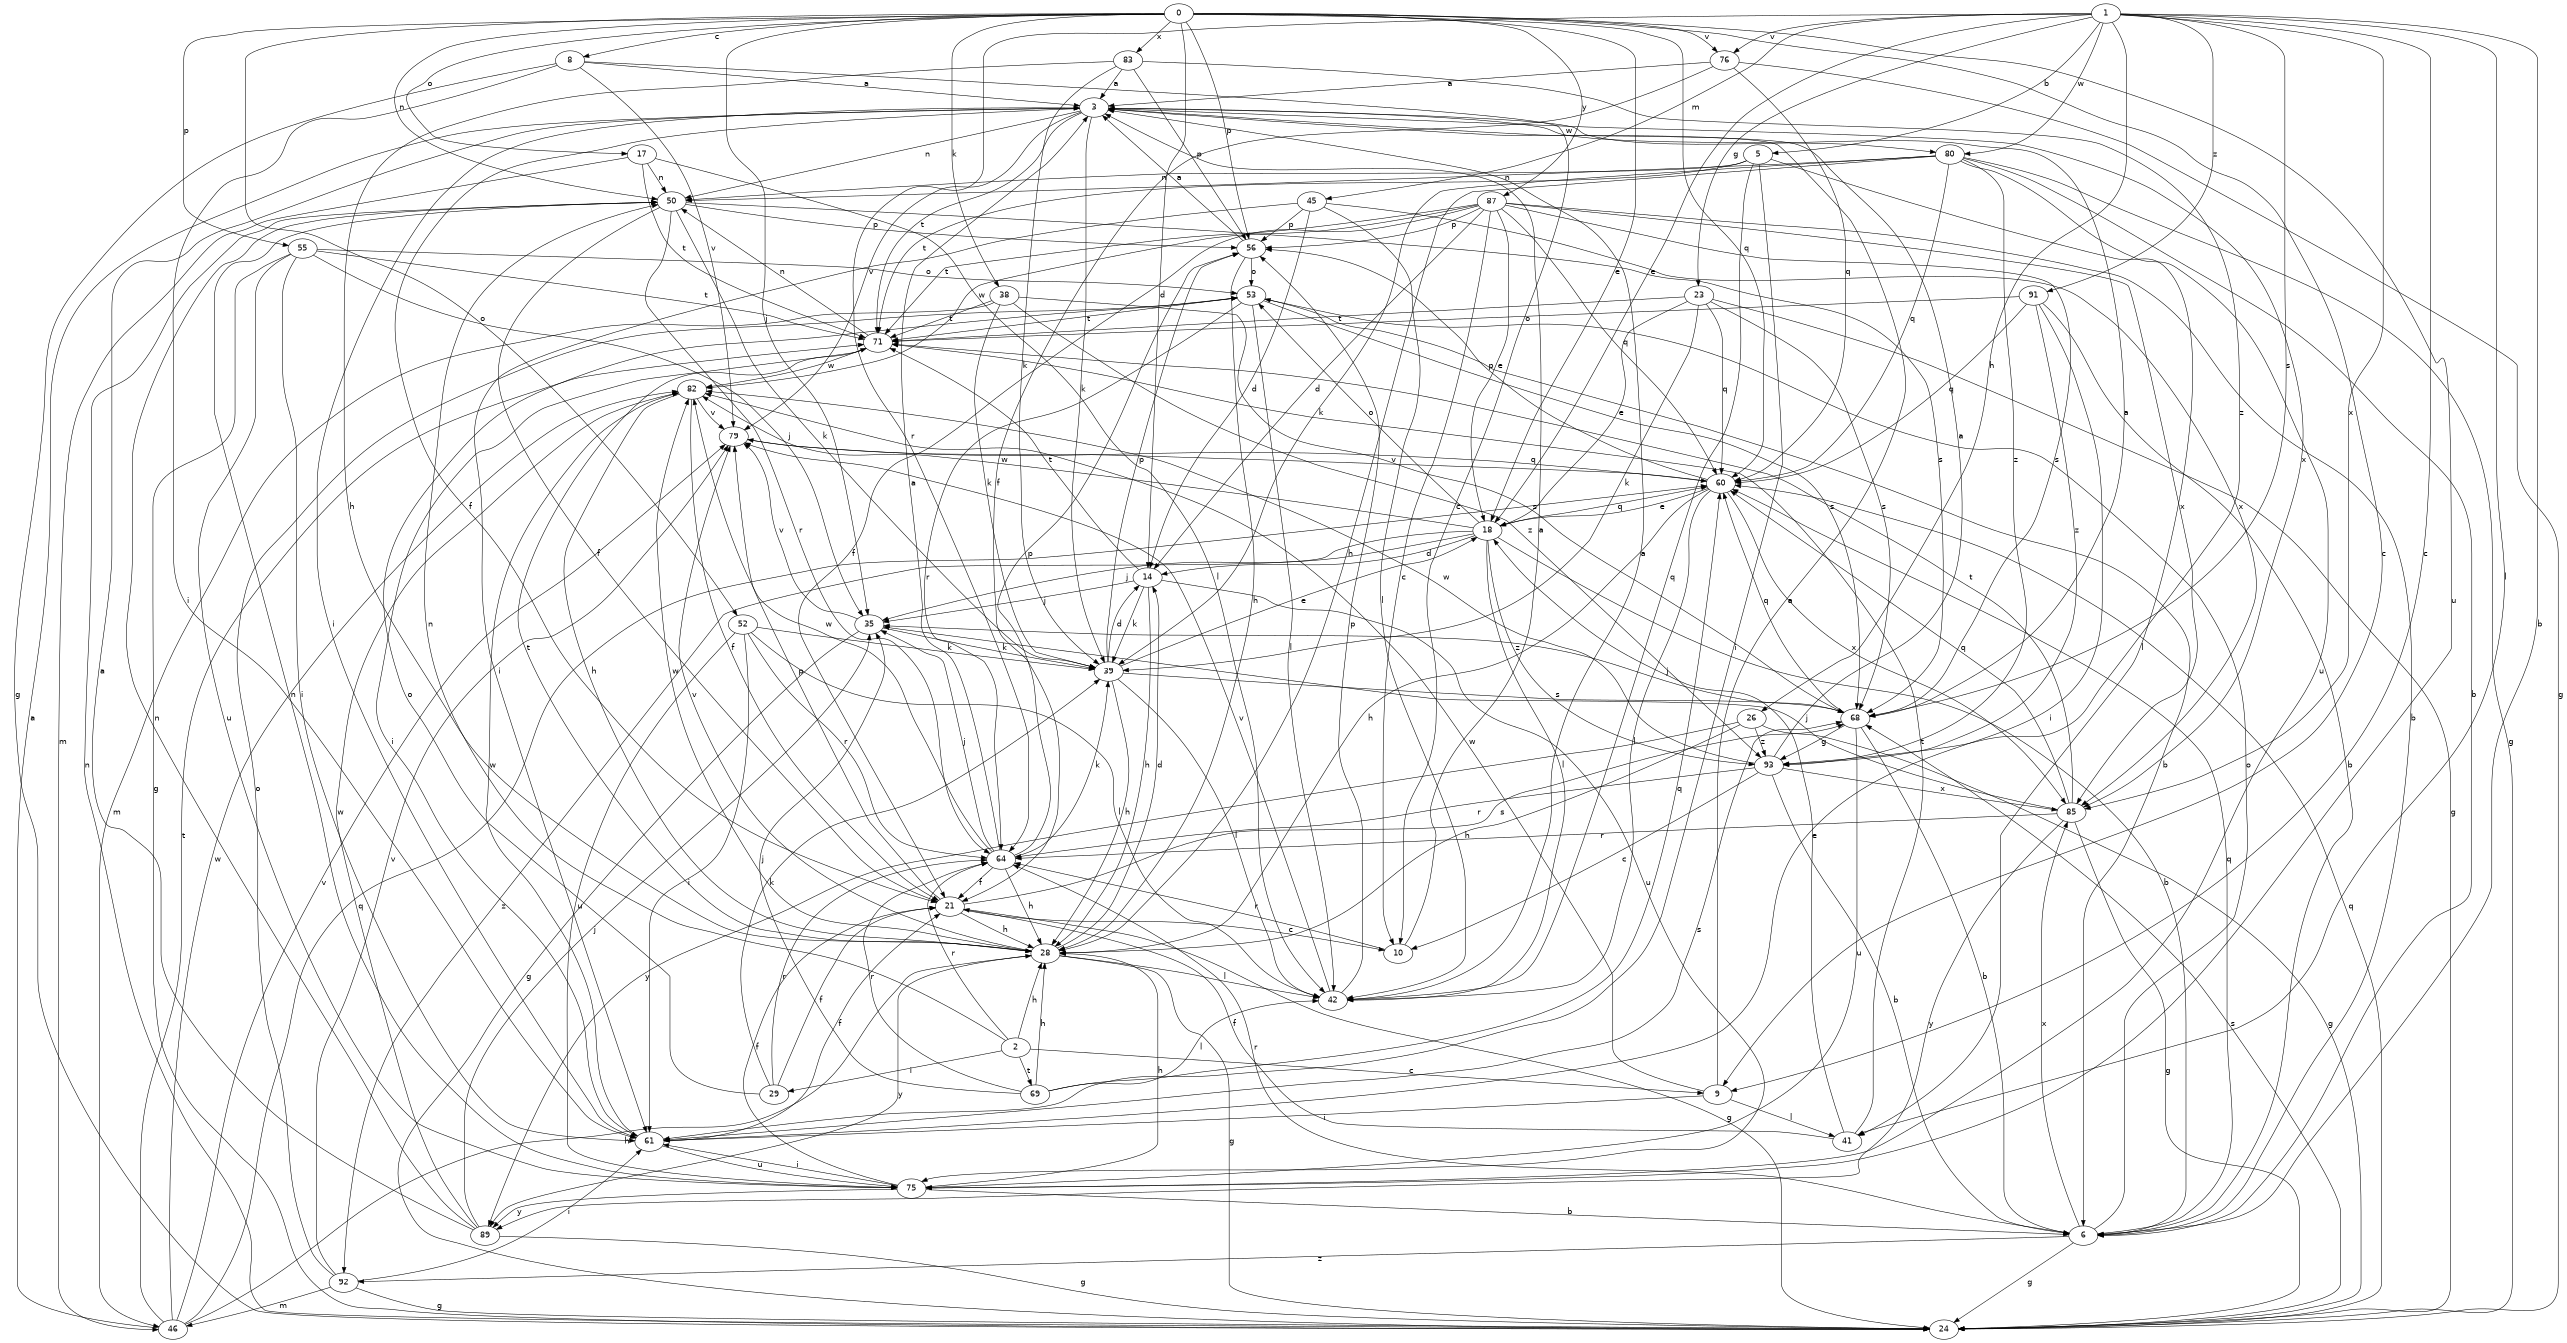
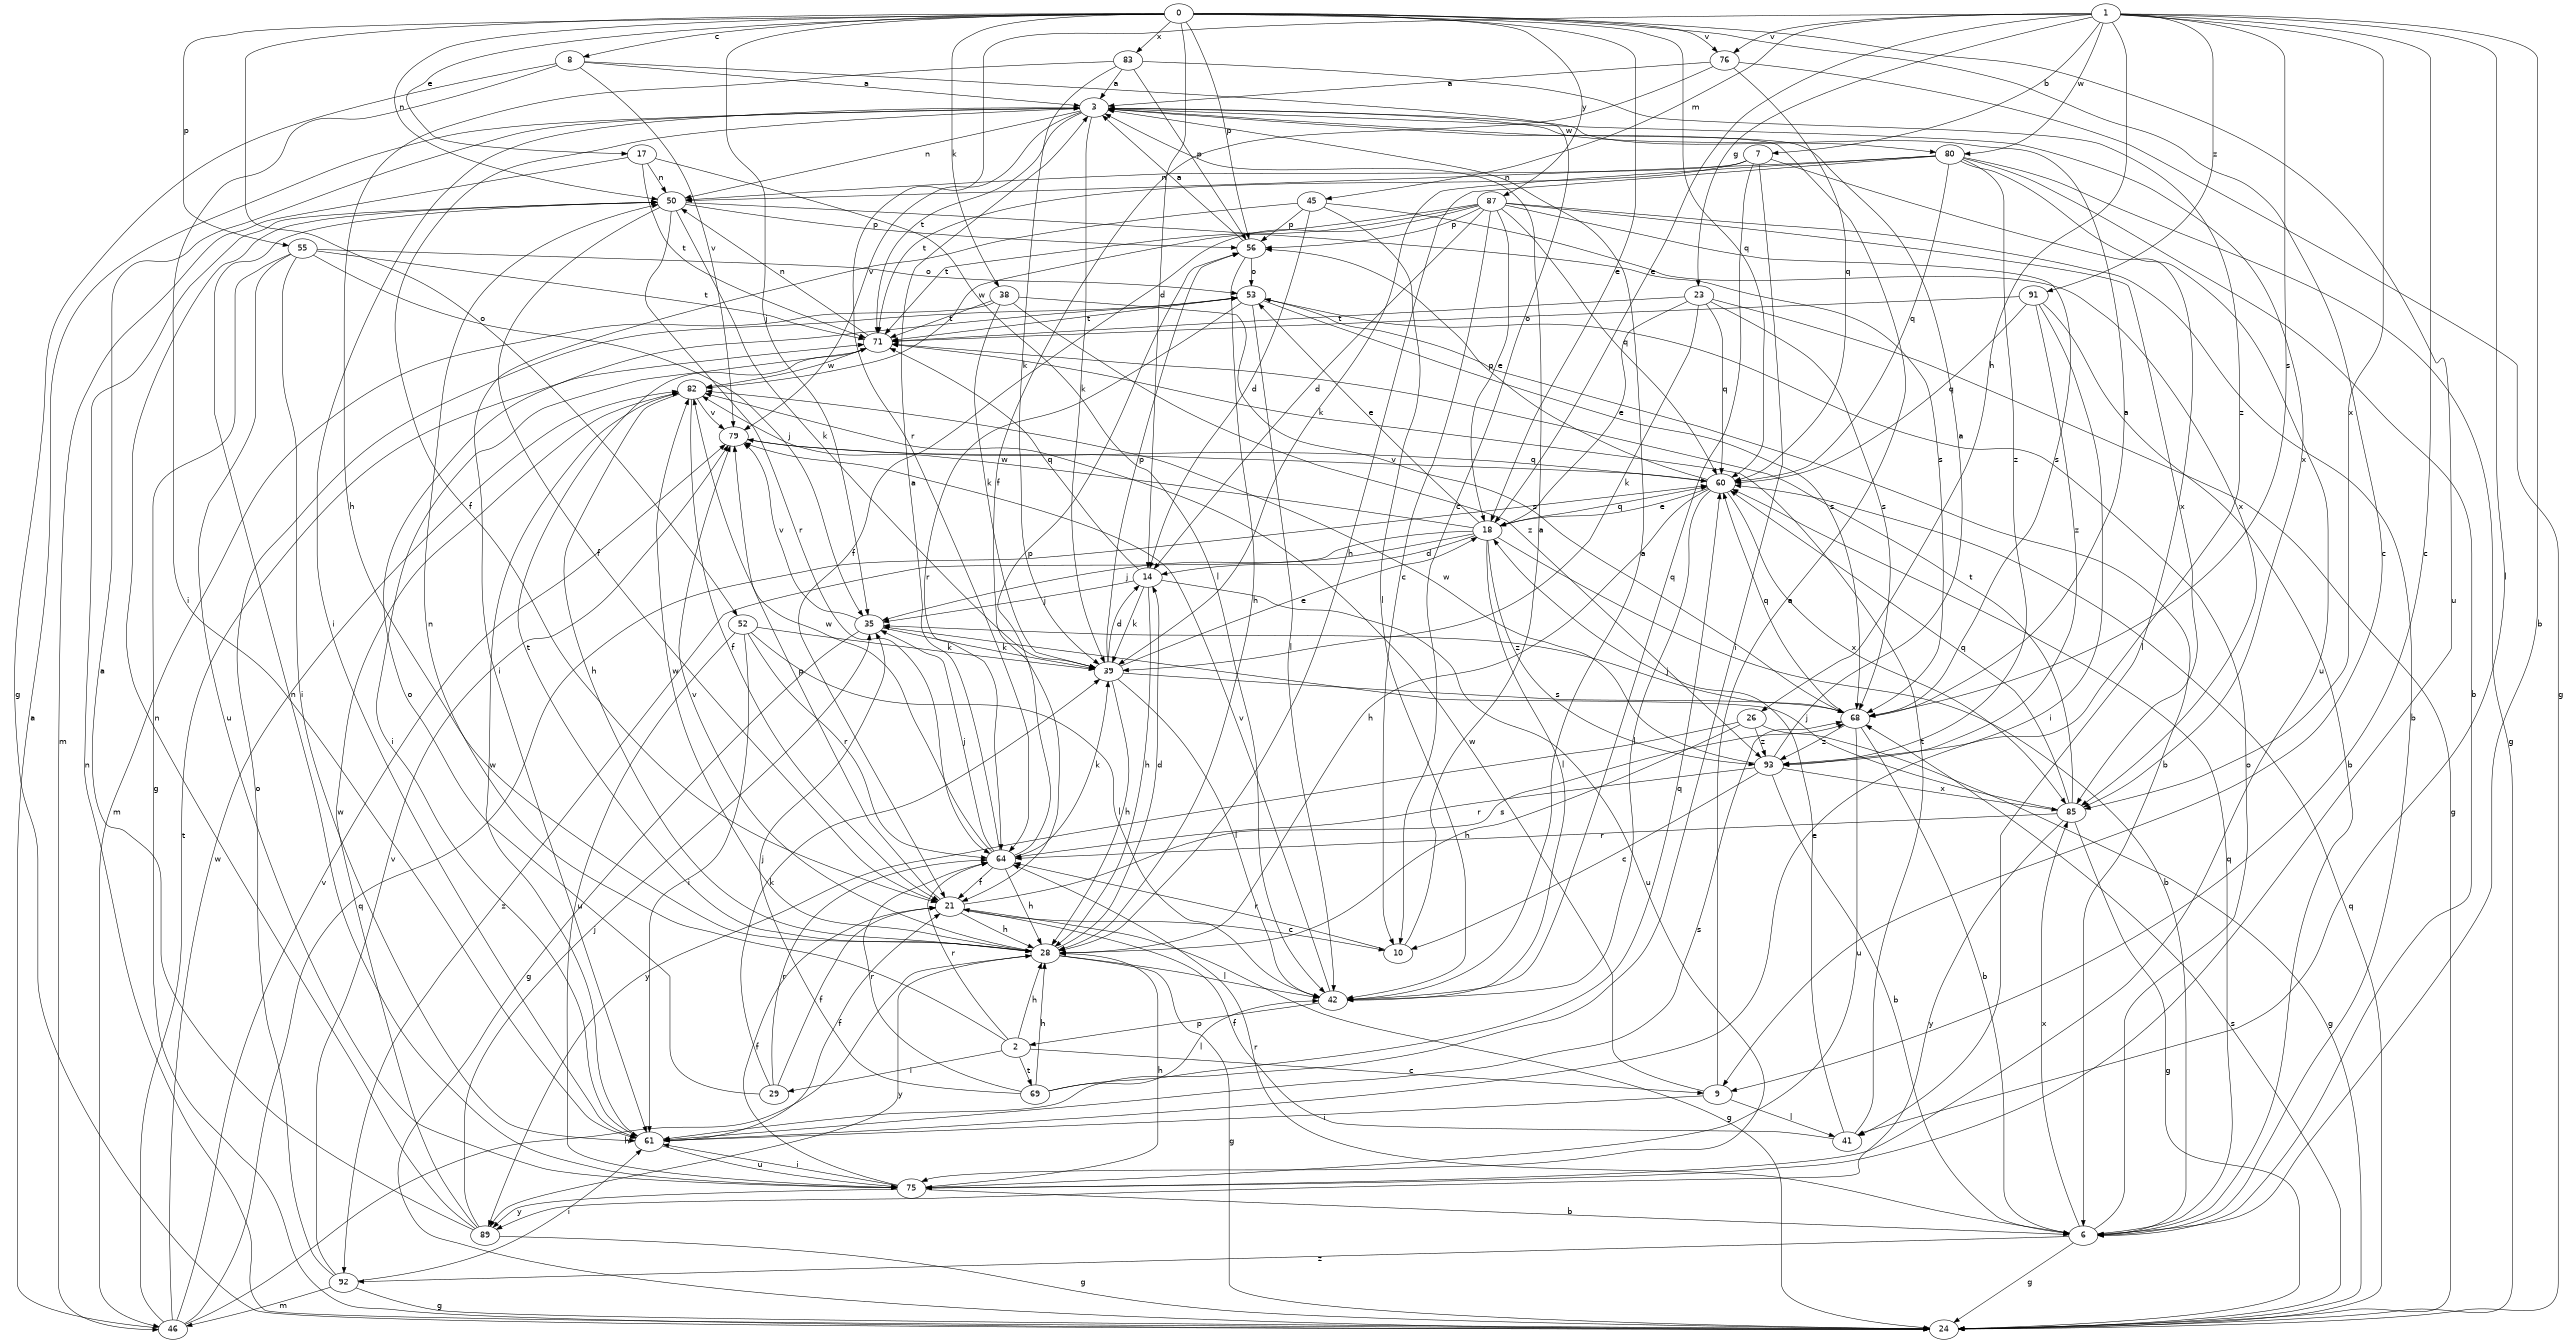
(430, 84) -> (430, 84)
(1758, 155) -> (1758, 155)
(1371, 413) -> (1371, 413)
(1050, 460) -> (1050, 460)
(1351, 611) -> (1177, 1023)
(1824, 742) -> (1824, 742)
